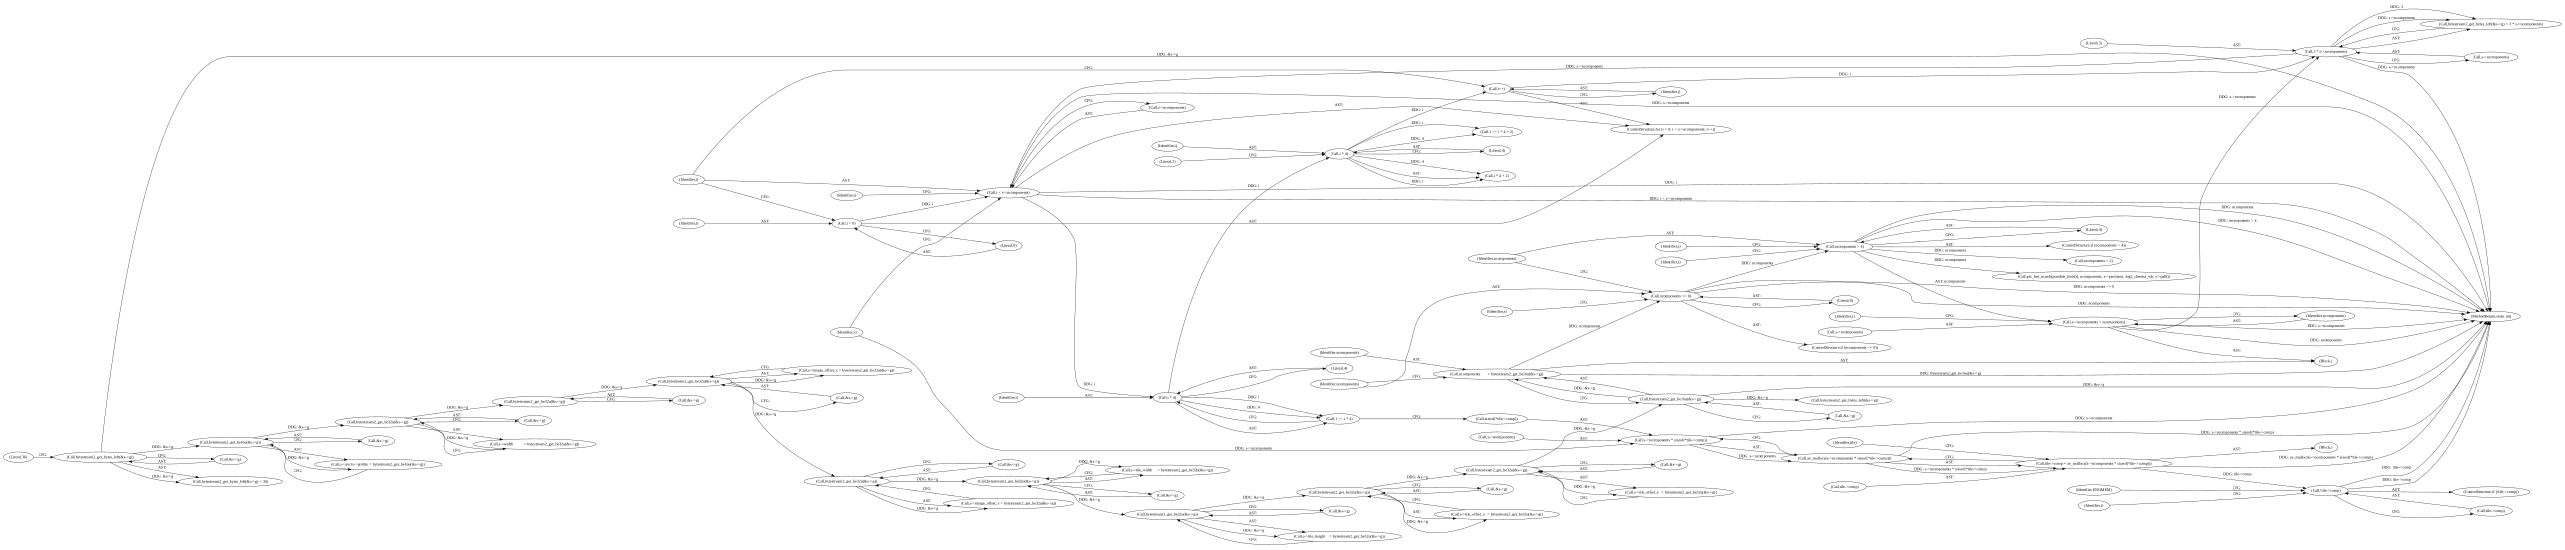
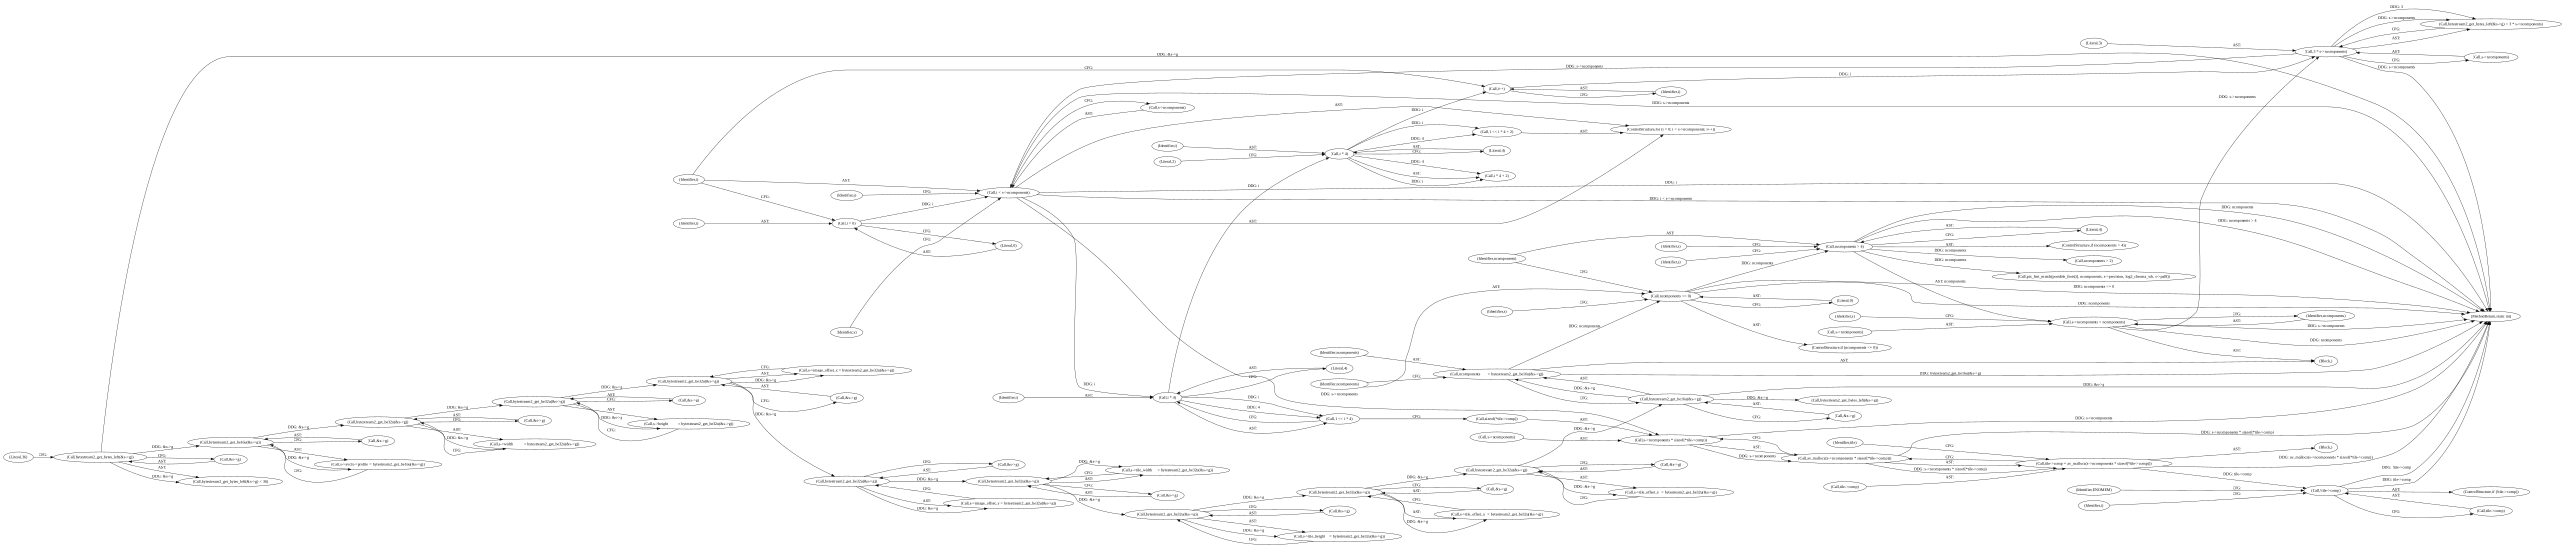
(1578, 108) -> (1571, 134)
none -> (689, 424)
(1222, 451) -> (1300, 403)
